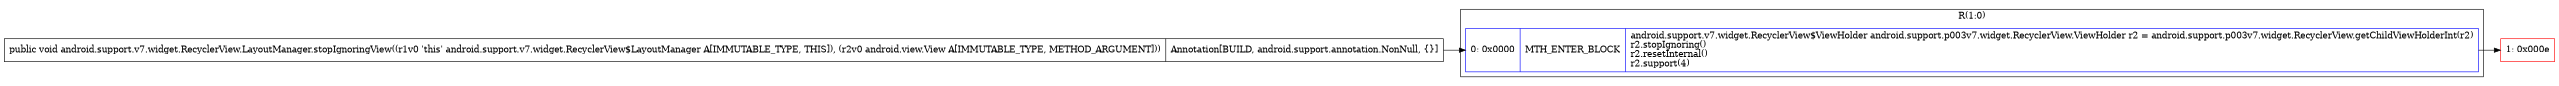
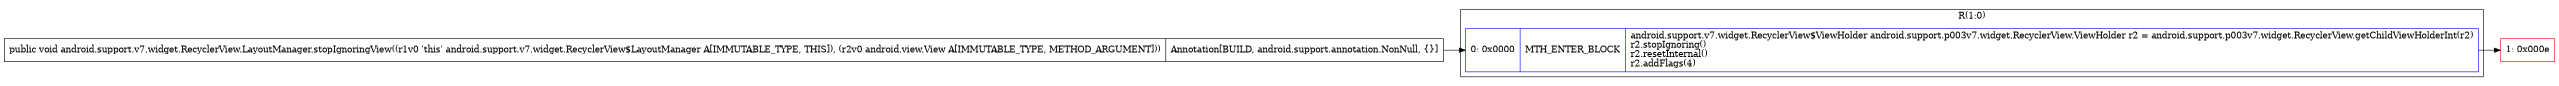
(1660, 64) -> (1663, 64)
